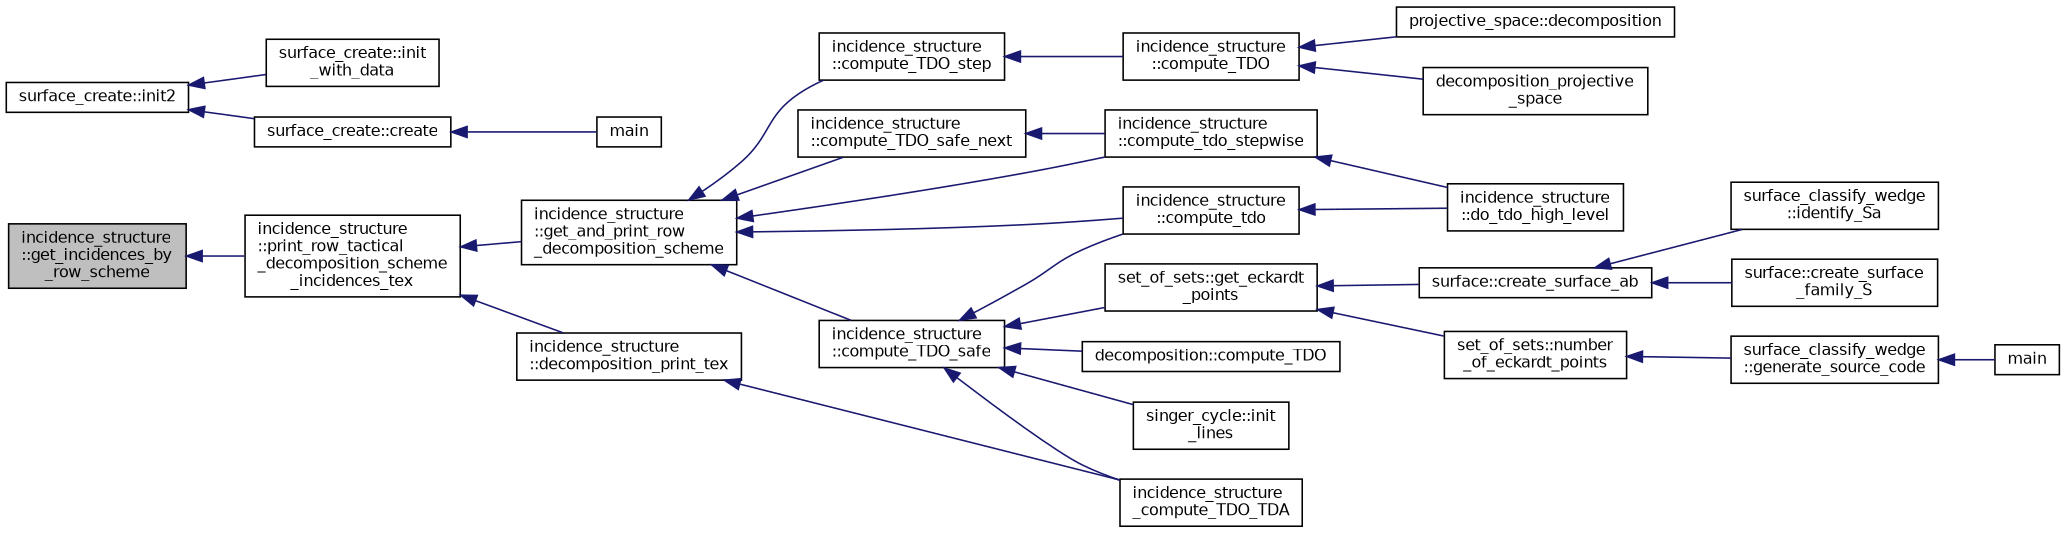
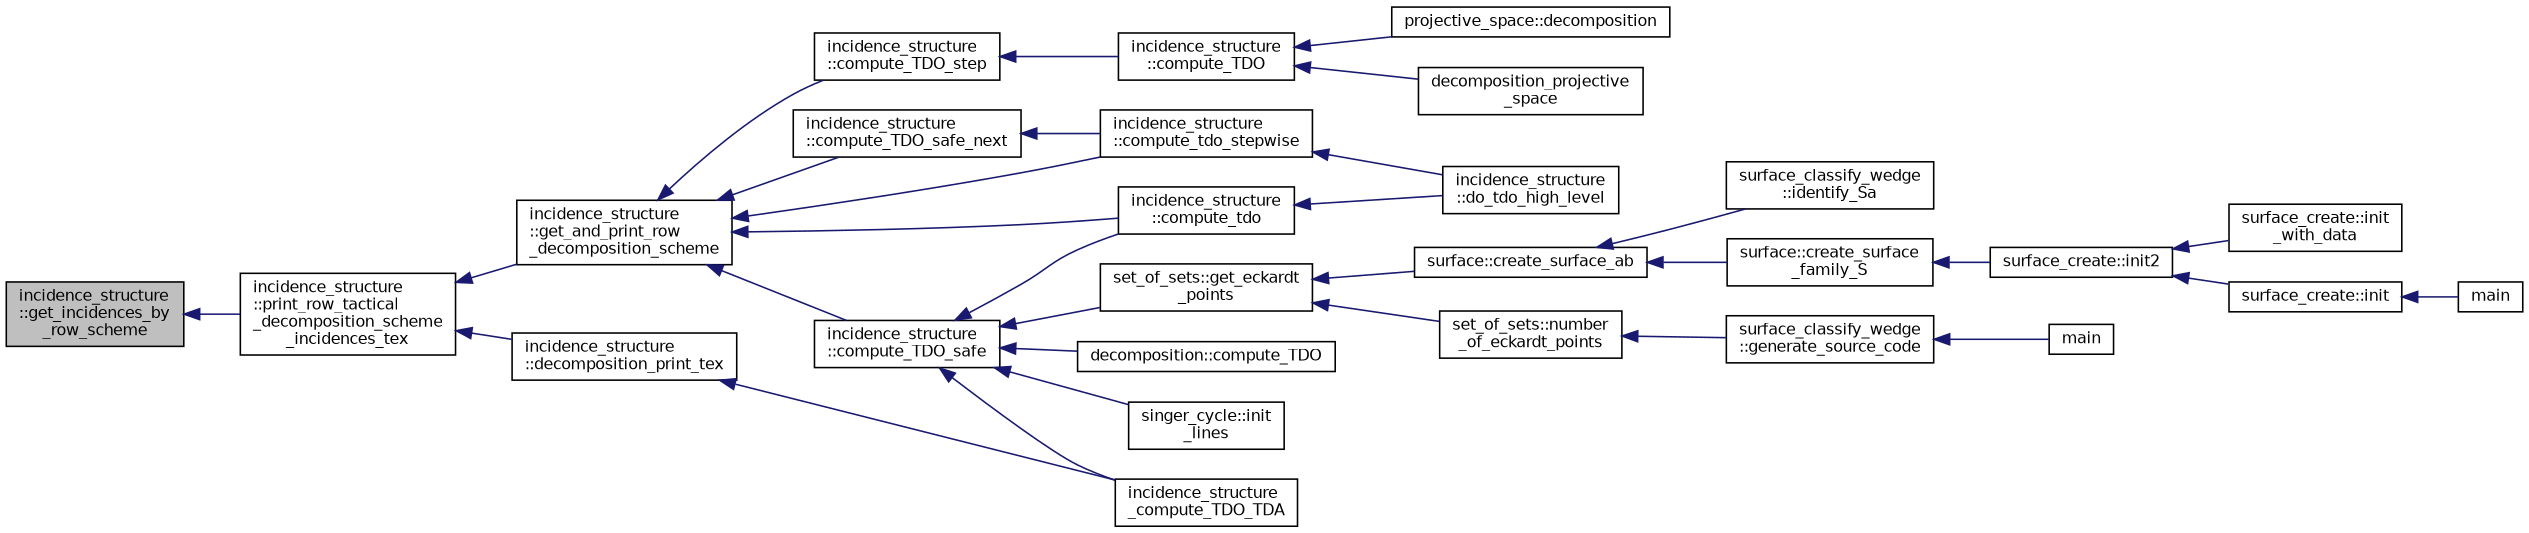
(353, 132) -> (2315, 297)
none -> (1970, 262)
